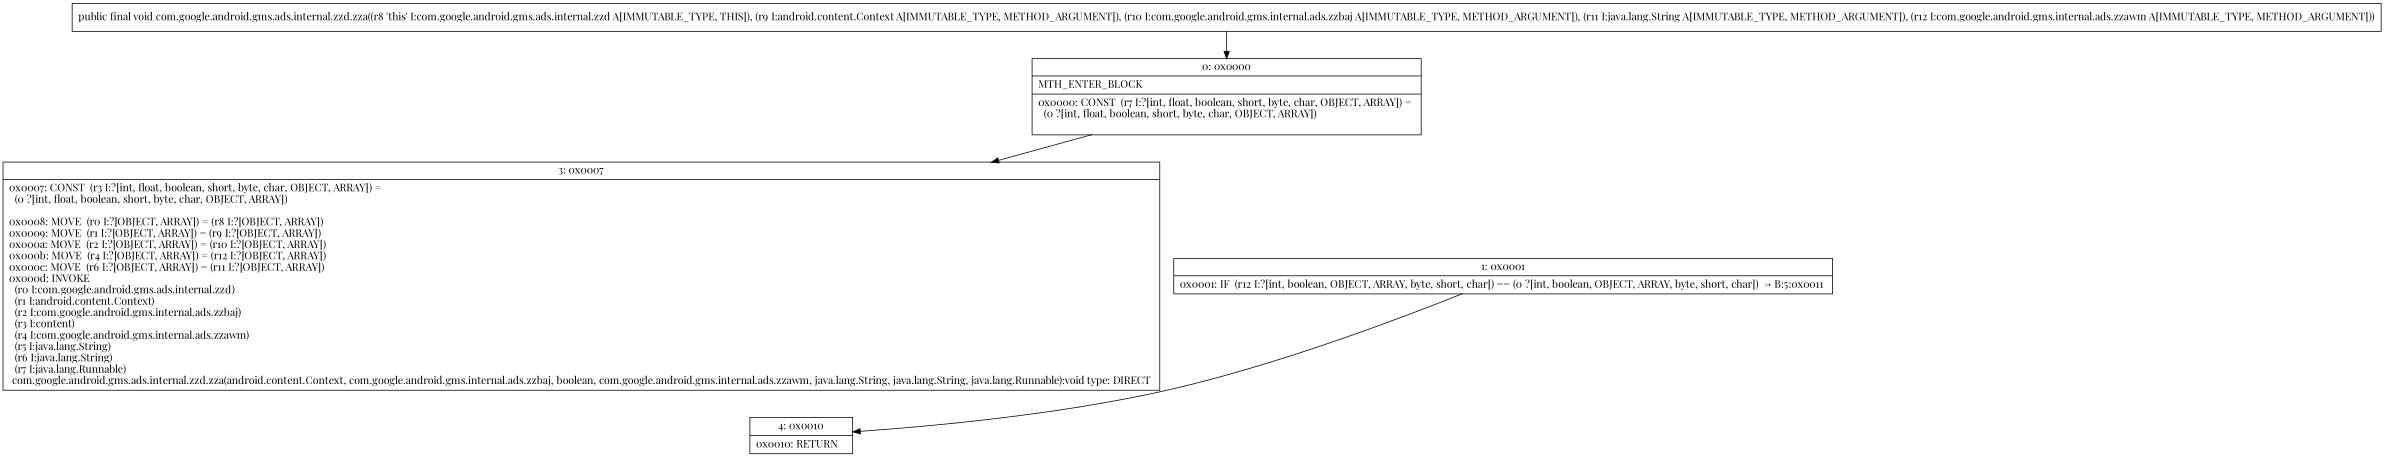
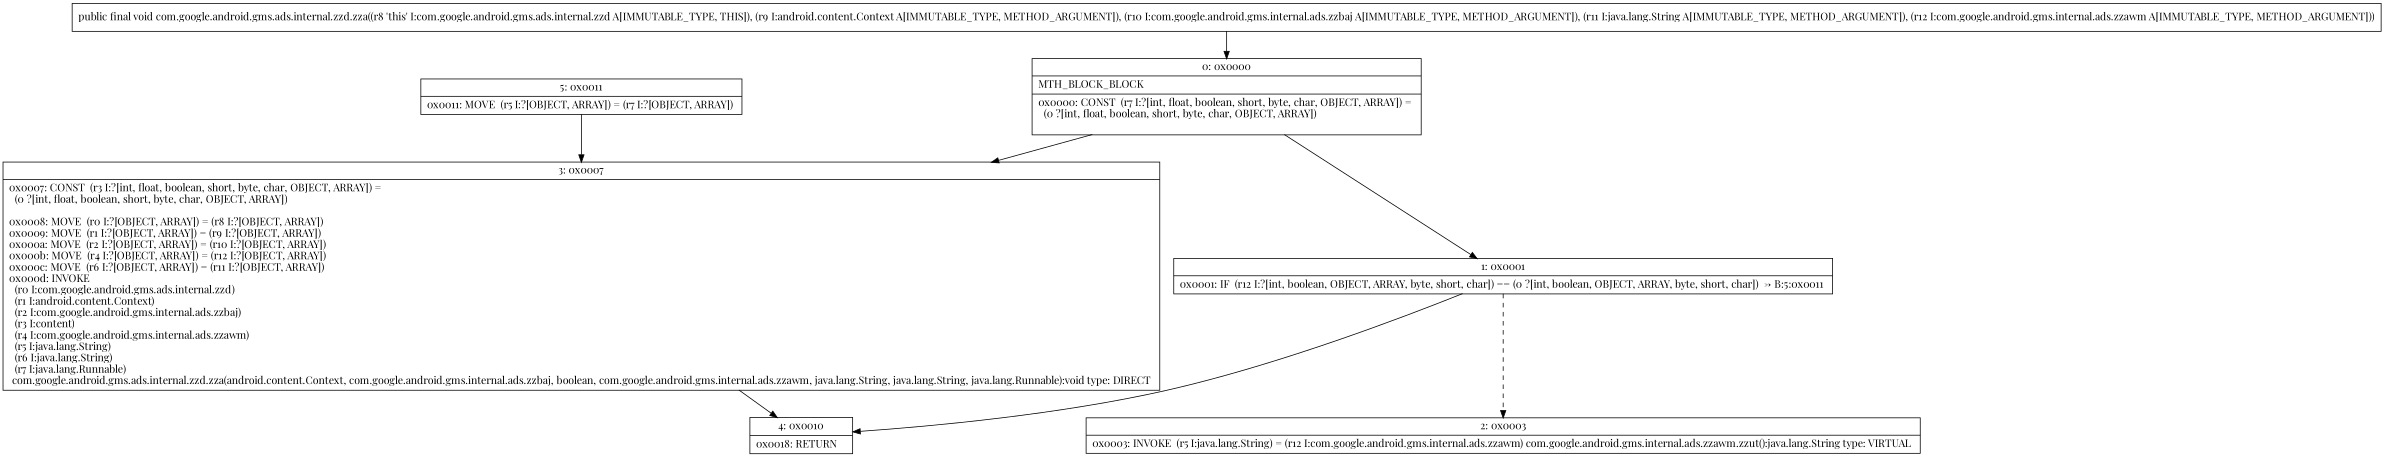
(1091, 85) -> (1091, 85)
none -> (581, 97)
none -> (1378, 195)
none -> (755, 402)
none -> (1503, 436)
(801, 444) -> (801, 444)
